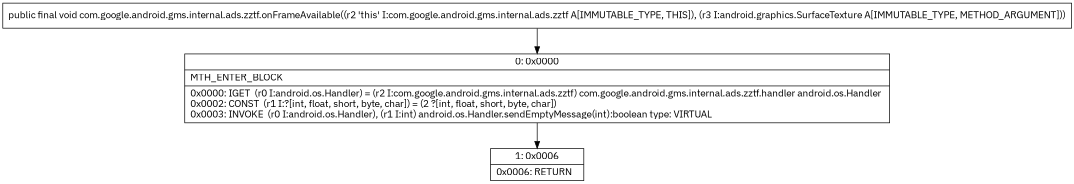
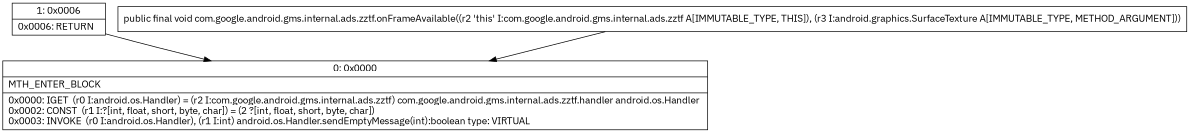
(537, 132) -> (155, 47)
